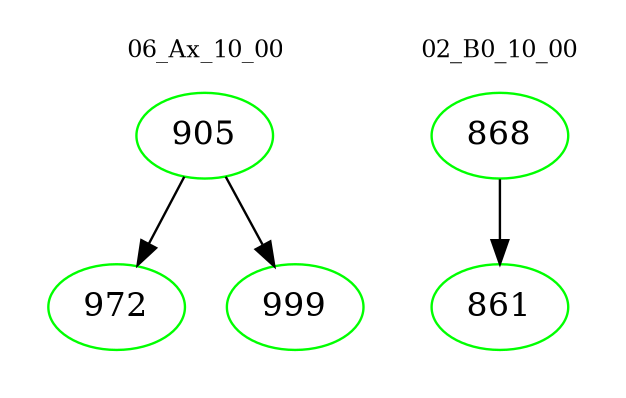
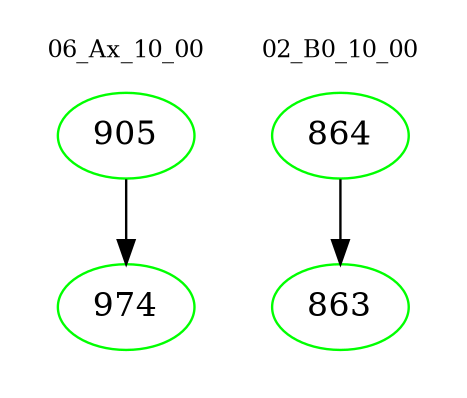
(500, 136) -> (340, 136)
(117, 307) -> (126, 307)
(295, 307) -> none
(500, 307) -> (340, 307)
